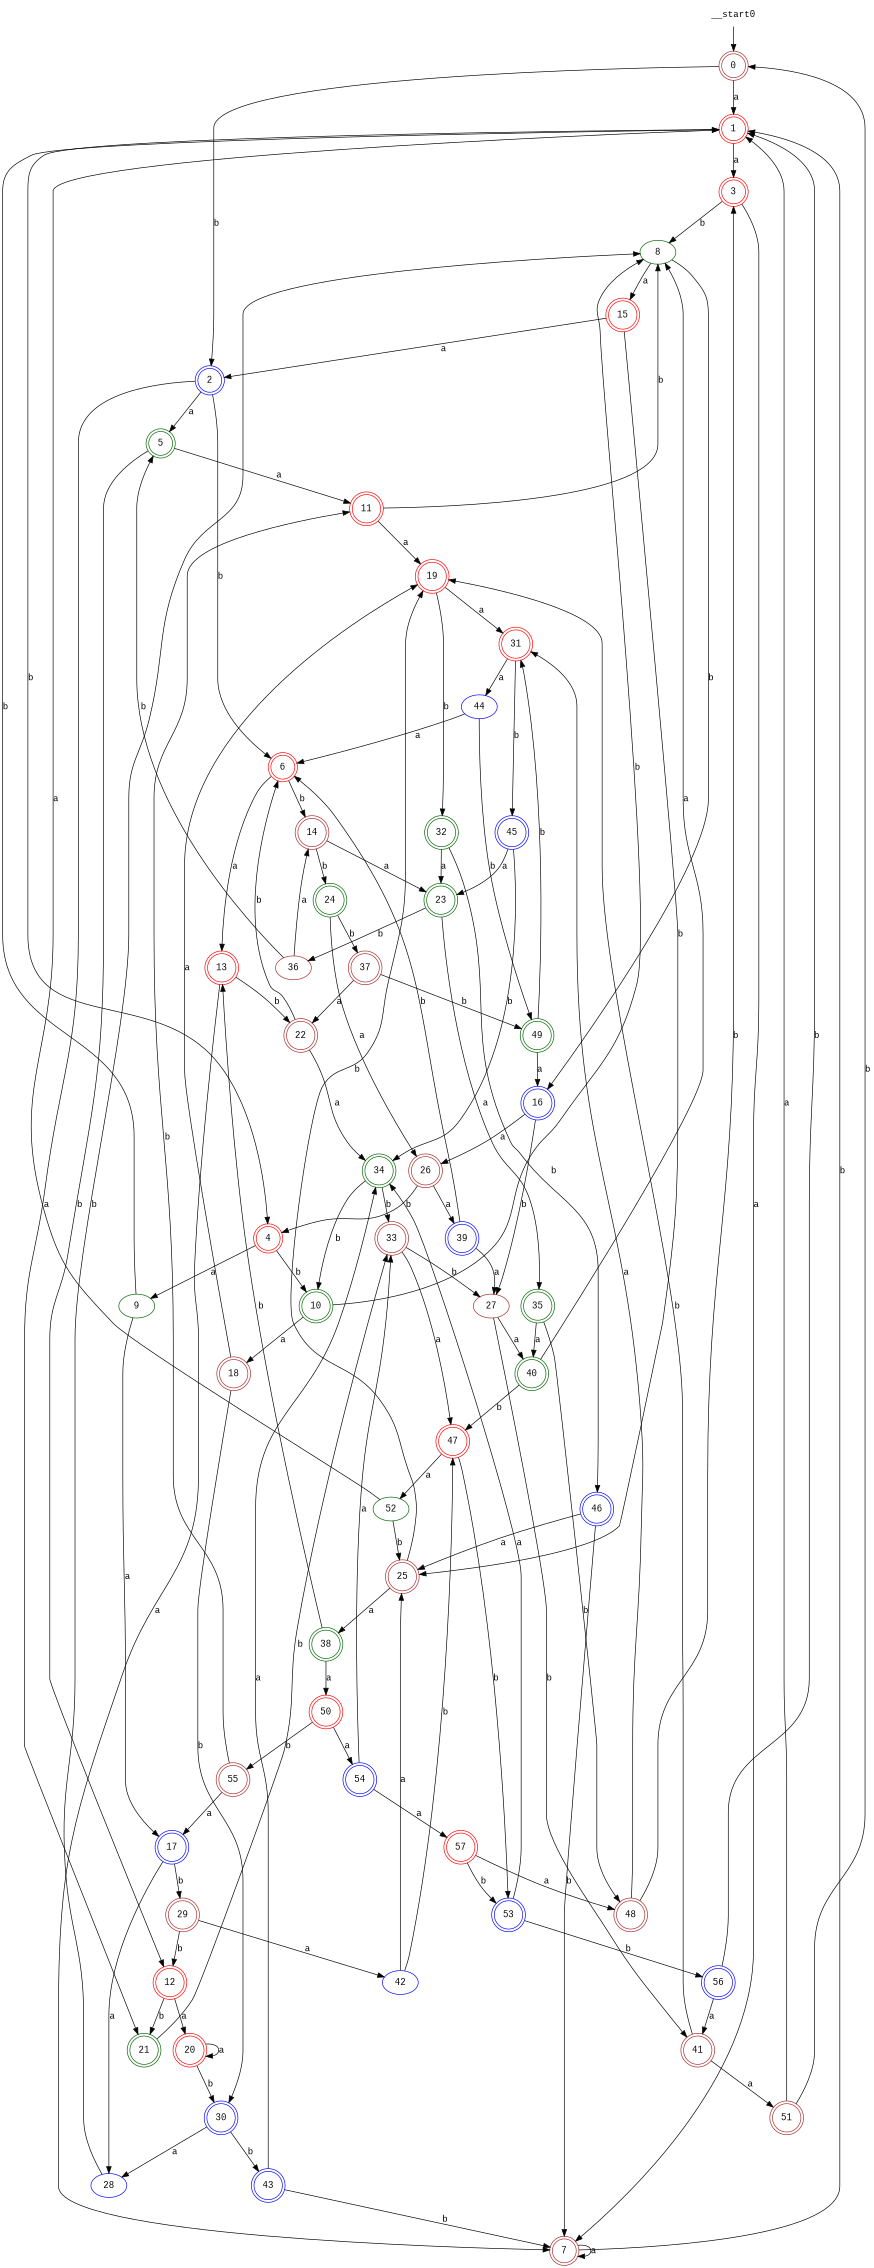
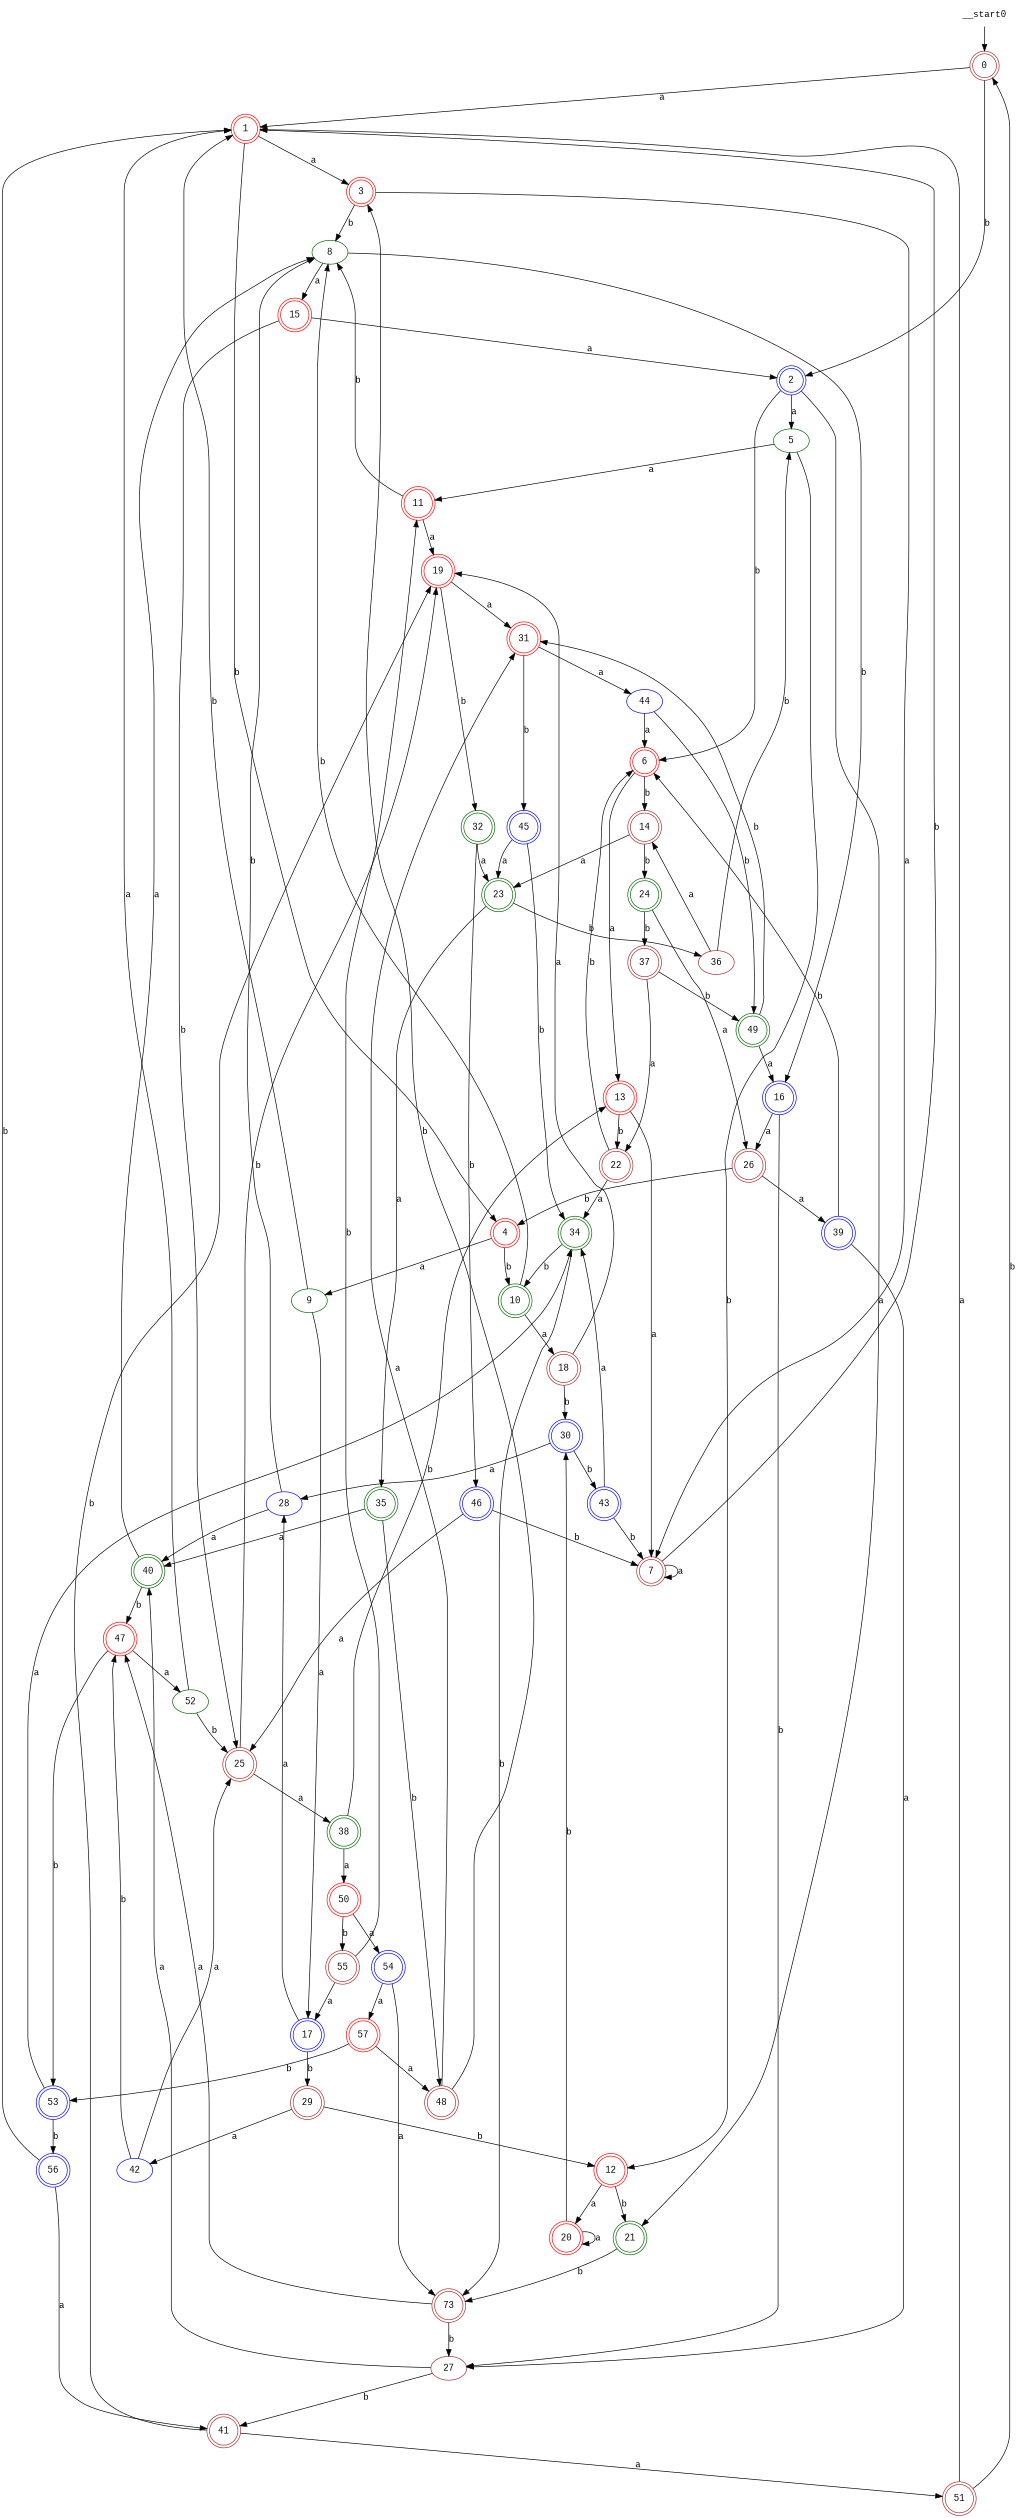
(161, 443) -> (791, 441)
(392, 1238) -> (449, 2306)
none -> (216, 1530)
